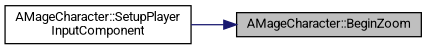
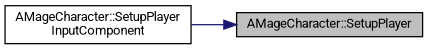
(329, 25) -> (330, 25)
